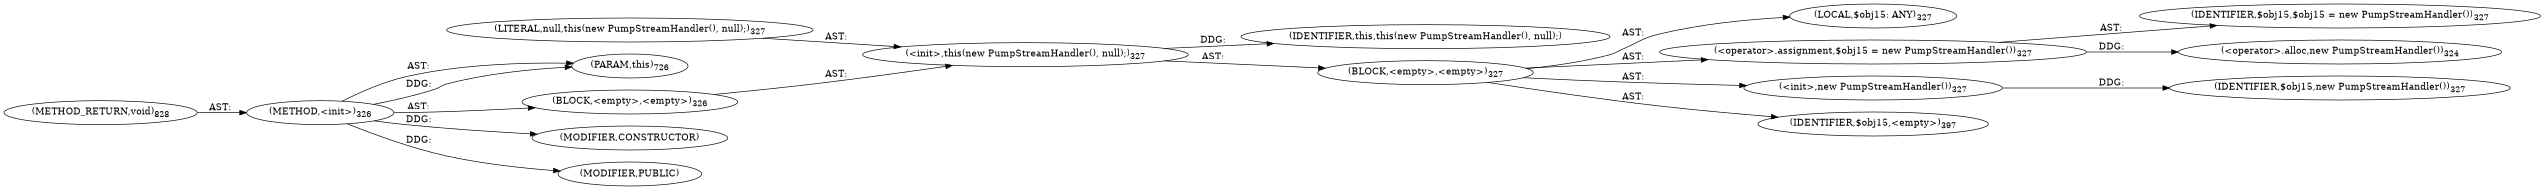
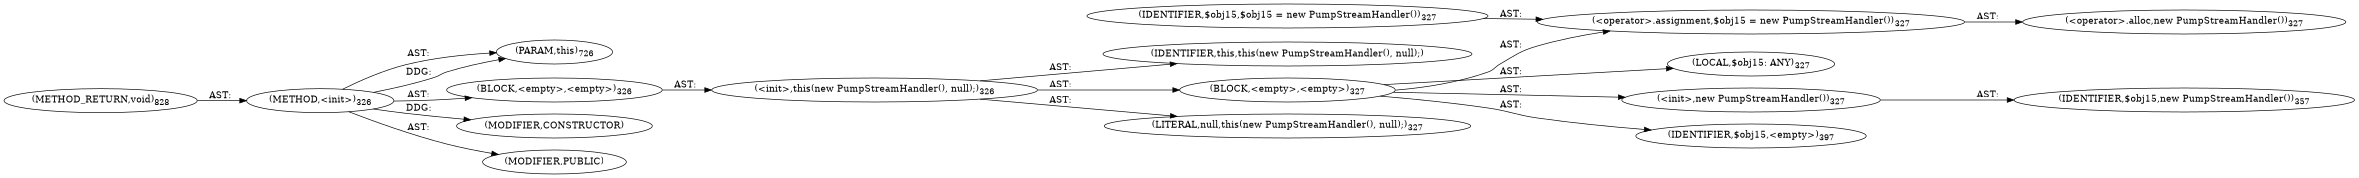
(2105, 34) -> (1510, 19)
(1215, 40) -> (1062, 68)
(828, 42) -> (1075, 107)
(2113, 47) -> (1989, 17)
(2451, 51) -> (2296, 21)
(1138, 54) -> (987, 89)
(2113, 83) -> (1989, 95)
(2458, 87) -> (2302, 99)
(420, 140) -> (420, 128)
